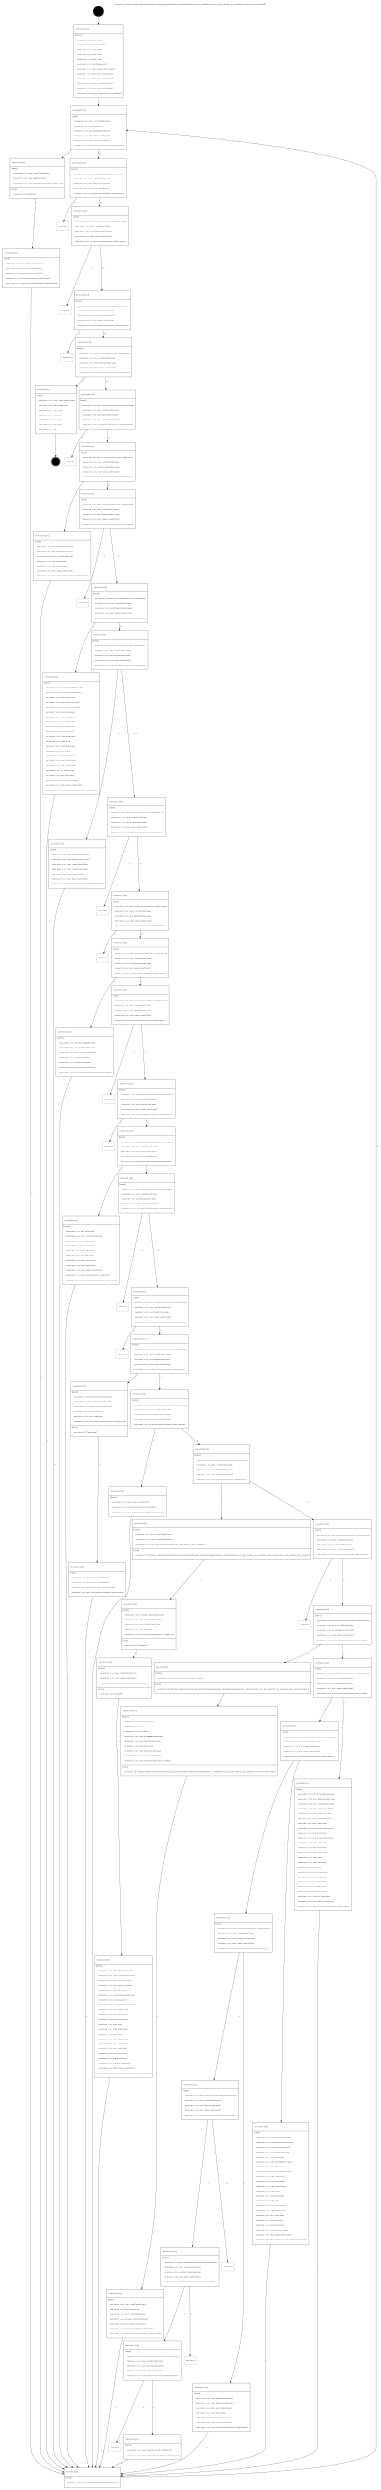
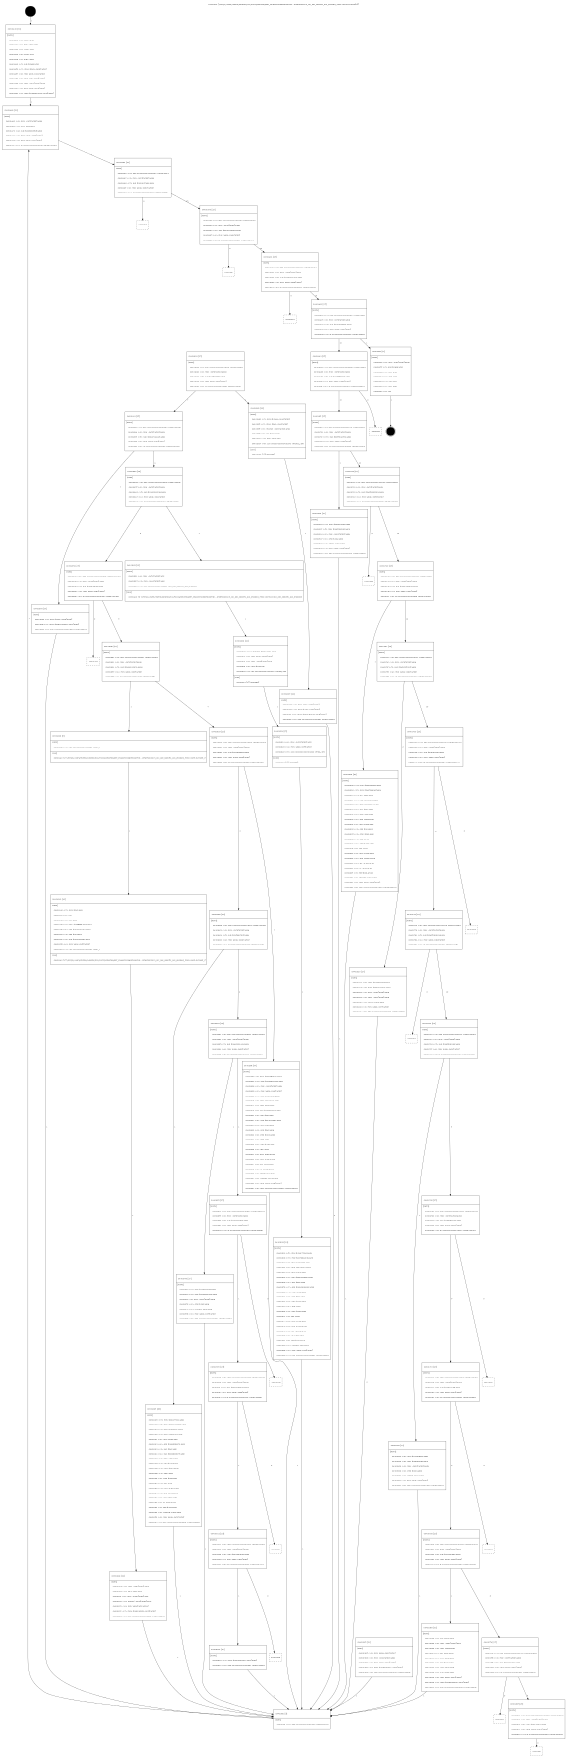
(37, 178) -> none
(160, 1330) -> none
